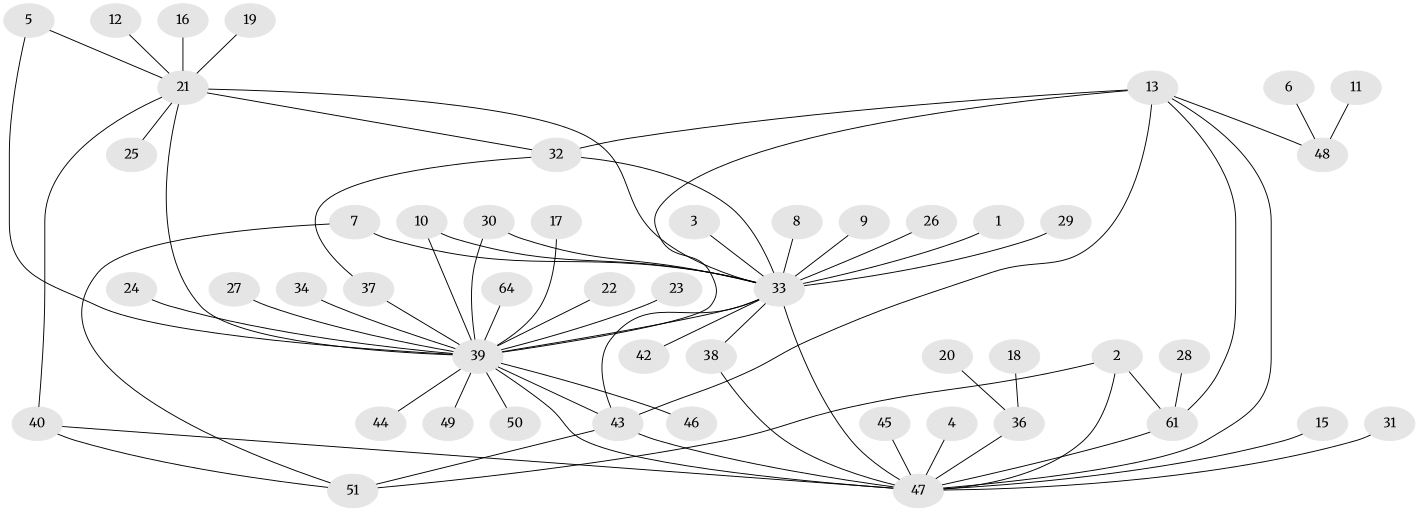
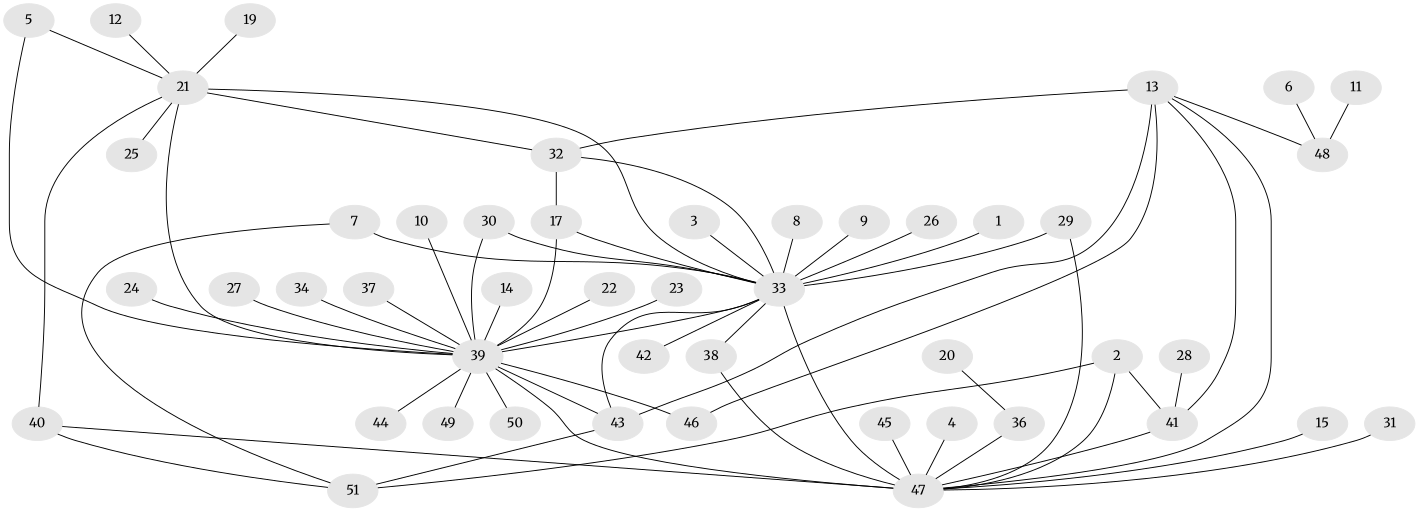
(183, 21) -> none
(719, 168) -> (989, 308)
(381, 178) -> (556, 189)
(526, 255) -> (656, 258)
(507, 289) -> (507, 289)
(1015, 357) -> none
(1172, 424) -> (1172, 424)
(765, 466) -> (1072, 402)
